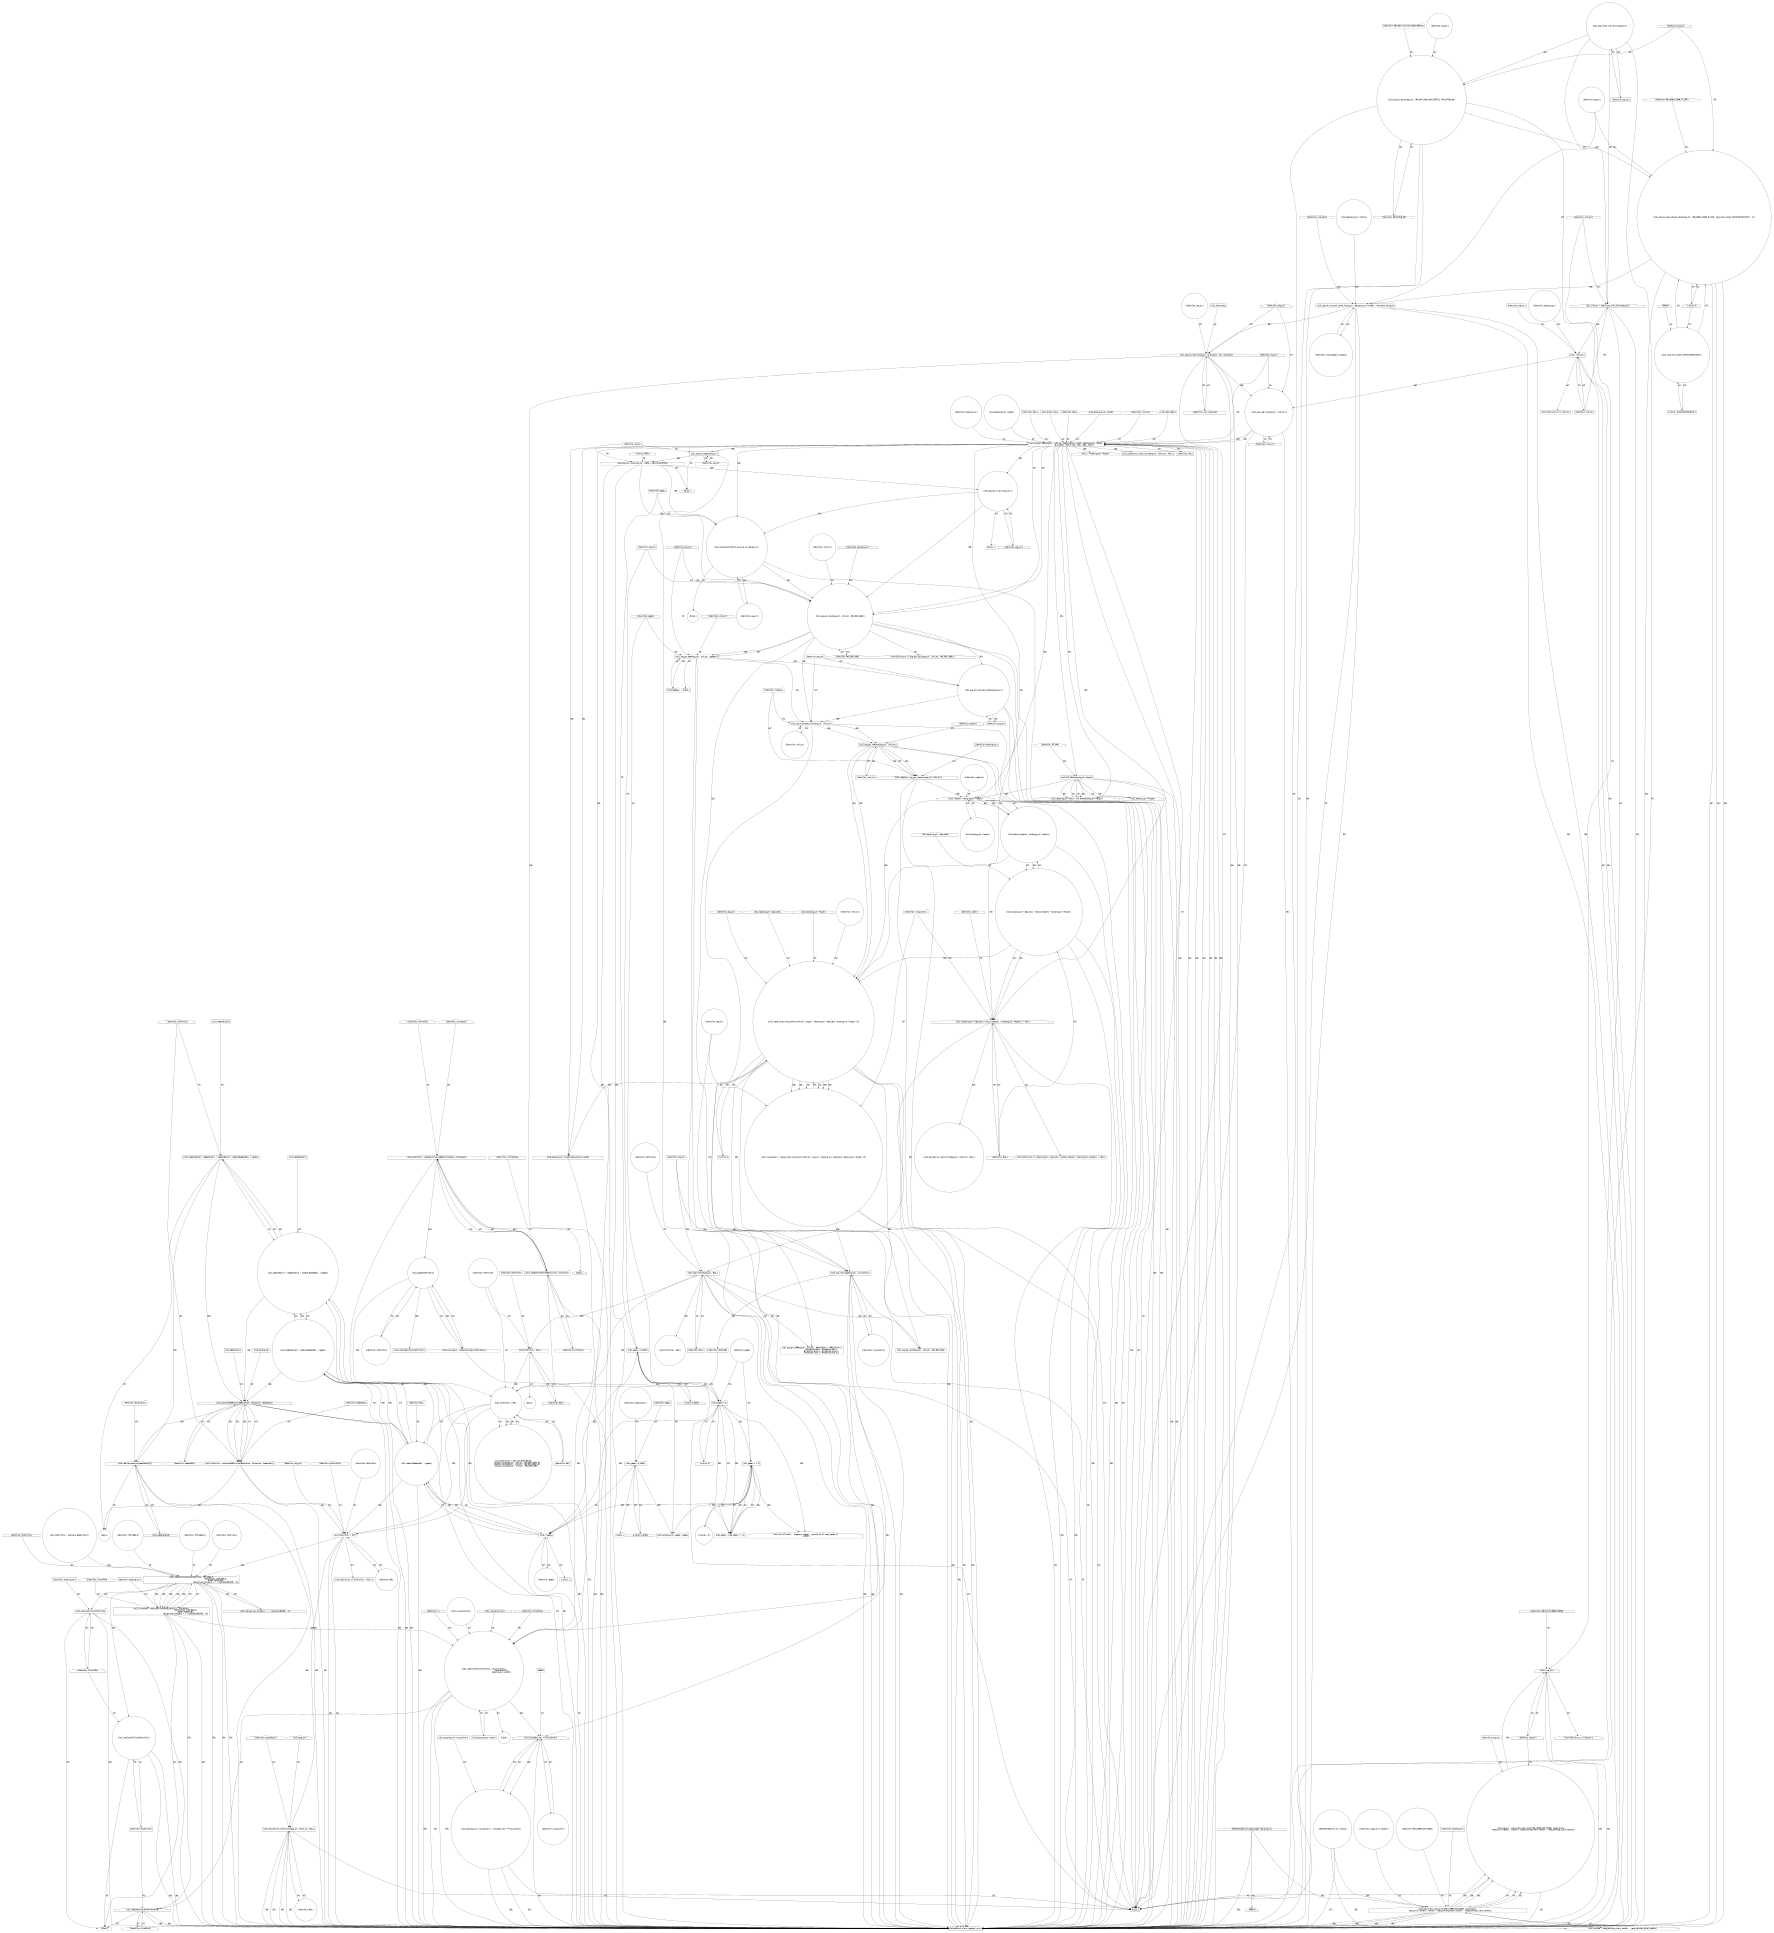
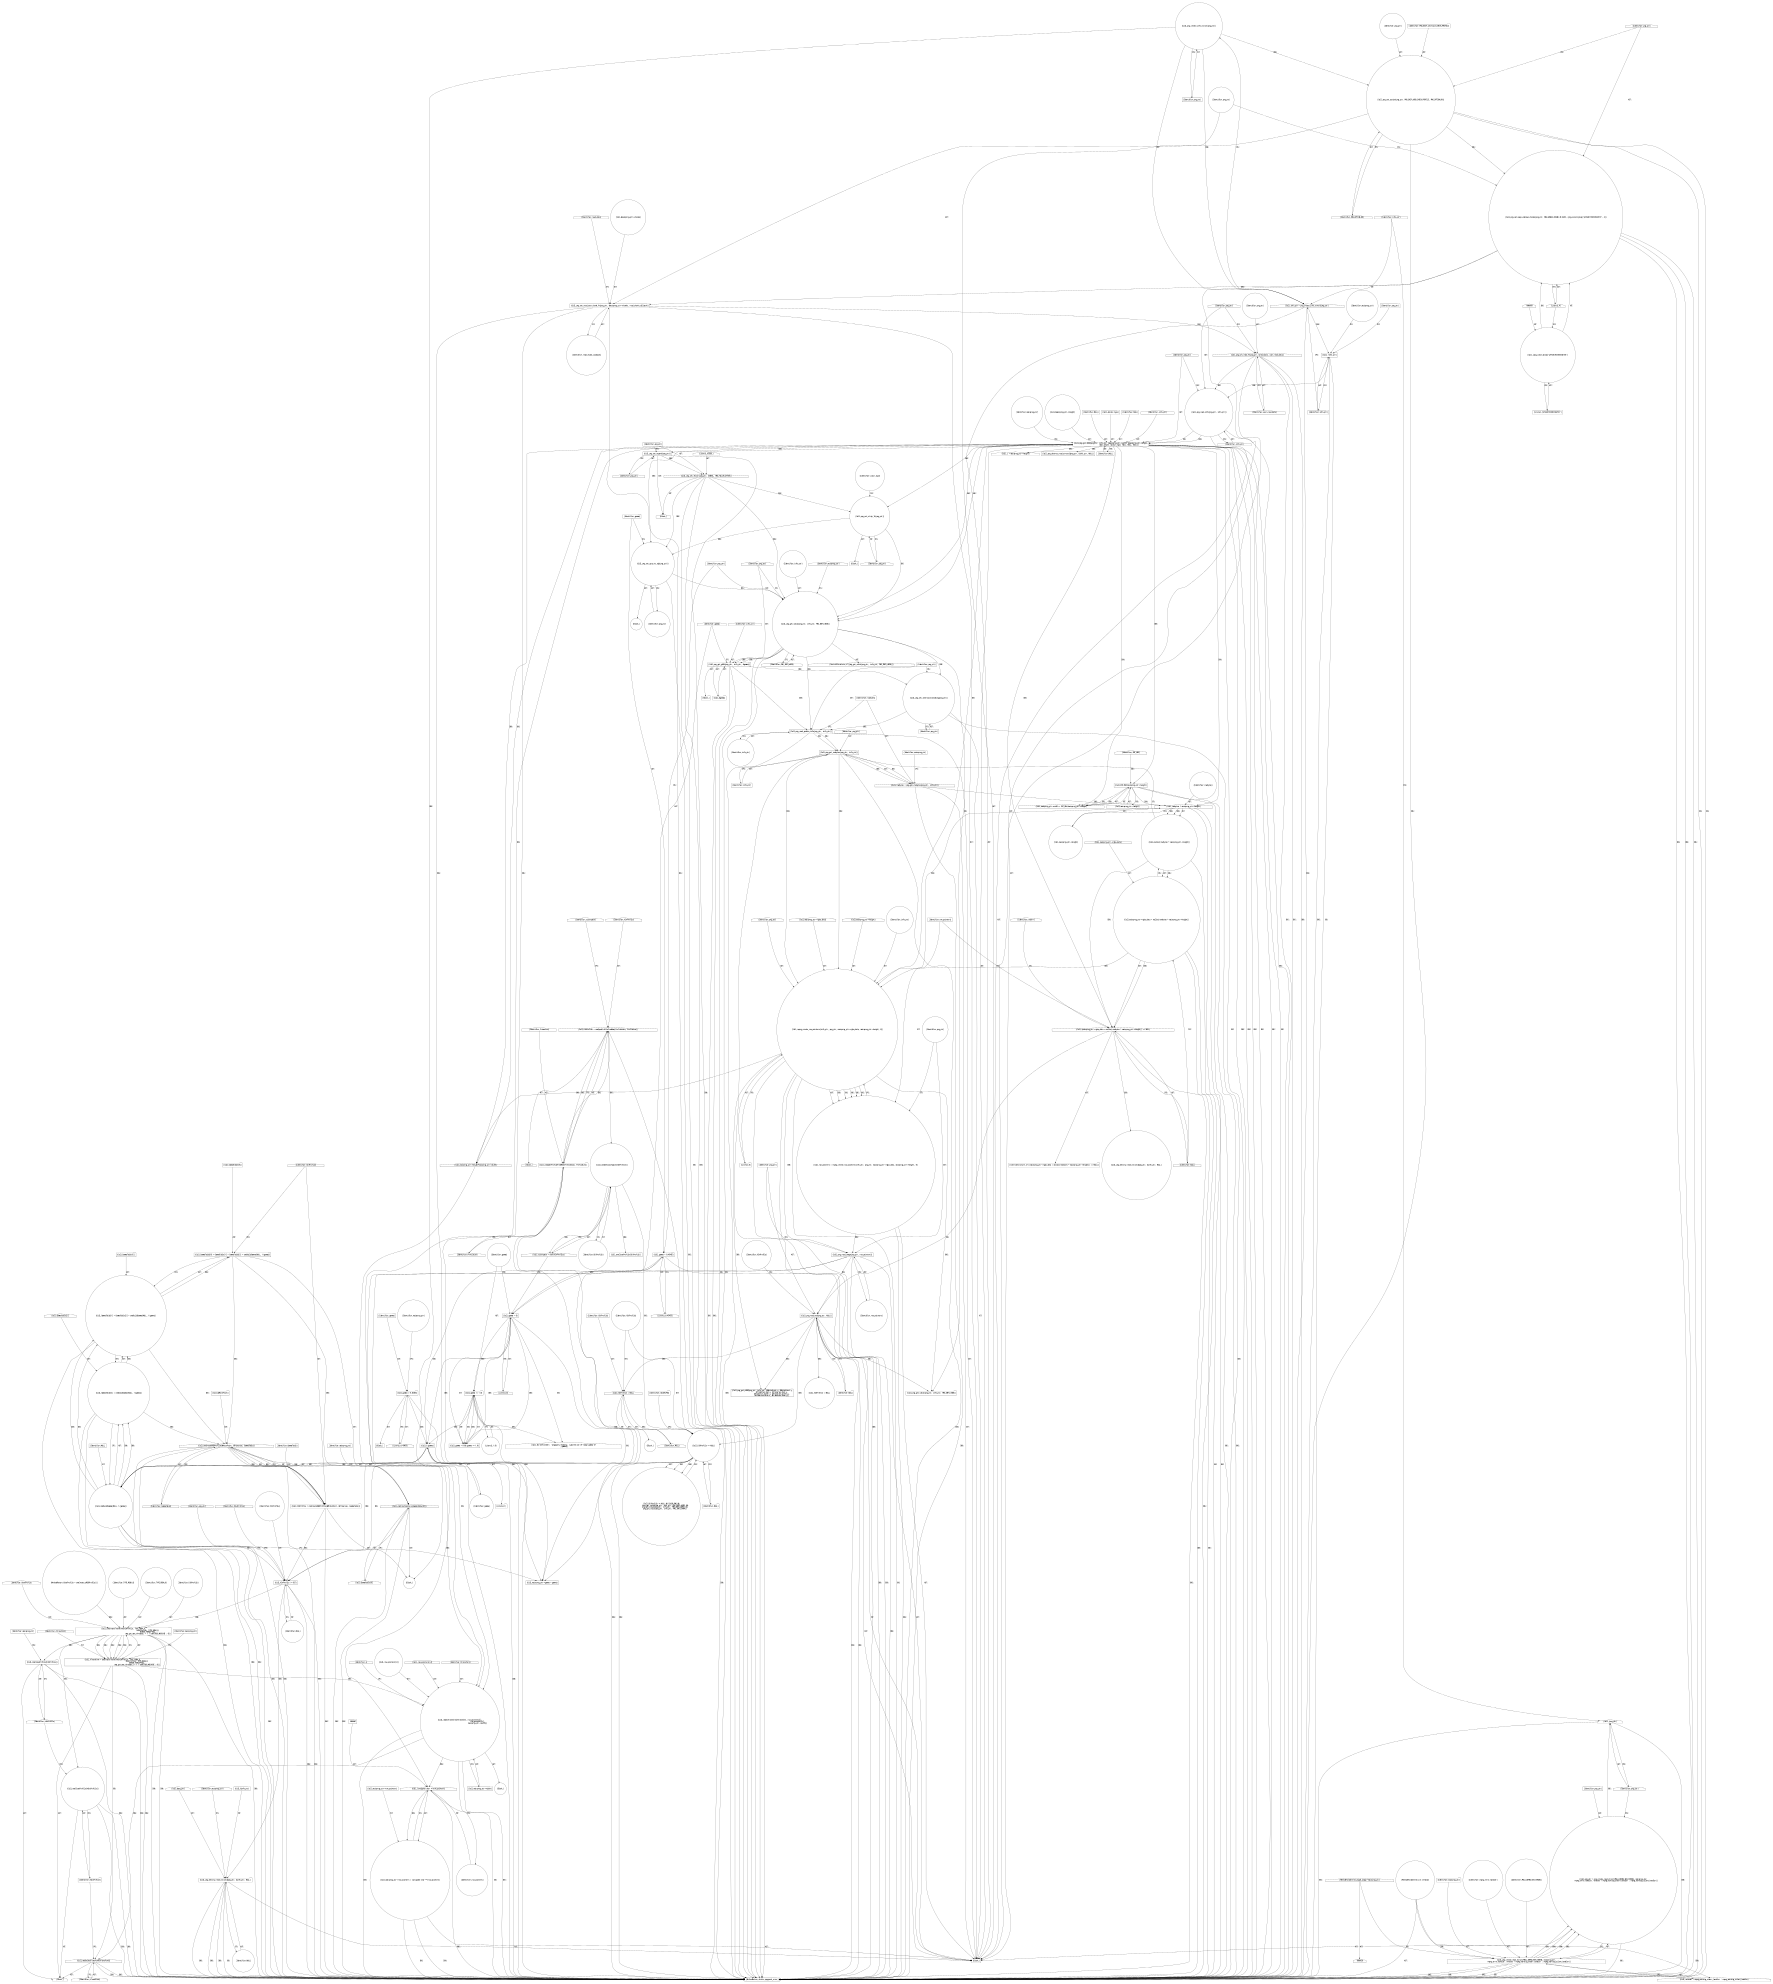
(1672, 100) -> none
none -> (1230, 195)
(1218, 306) -> none
(1331, 355) -> (587, 355)
(1101, 412) -> none
(1168, 412) -> none
(1556, 412) -> none
none -> (870, 476)
(737, 547) -> (653, 564)
(1000, 804) -> (1021, 767)
(507, 1157) -> (539, 1030)
(423, 1273) -> (612, 1165)
(547, 1273) -> (563, 1165)
(768, 1294) -> (835, 1285)
none -> (60, 1316)
(261, 1350) -> none
(464, 1350) -> (549, 1255)
none -> (624, 1435)
(480, 1510) -> (326, 1549)
(70, 1535) -> (74, 1583)
(353, 1580) -> none
(265, 1611) -> none
(1547, 1611) -> none
(1579, 1738) -> none
none -> (242, 1789)
(1218, 1923) -> none
